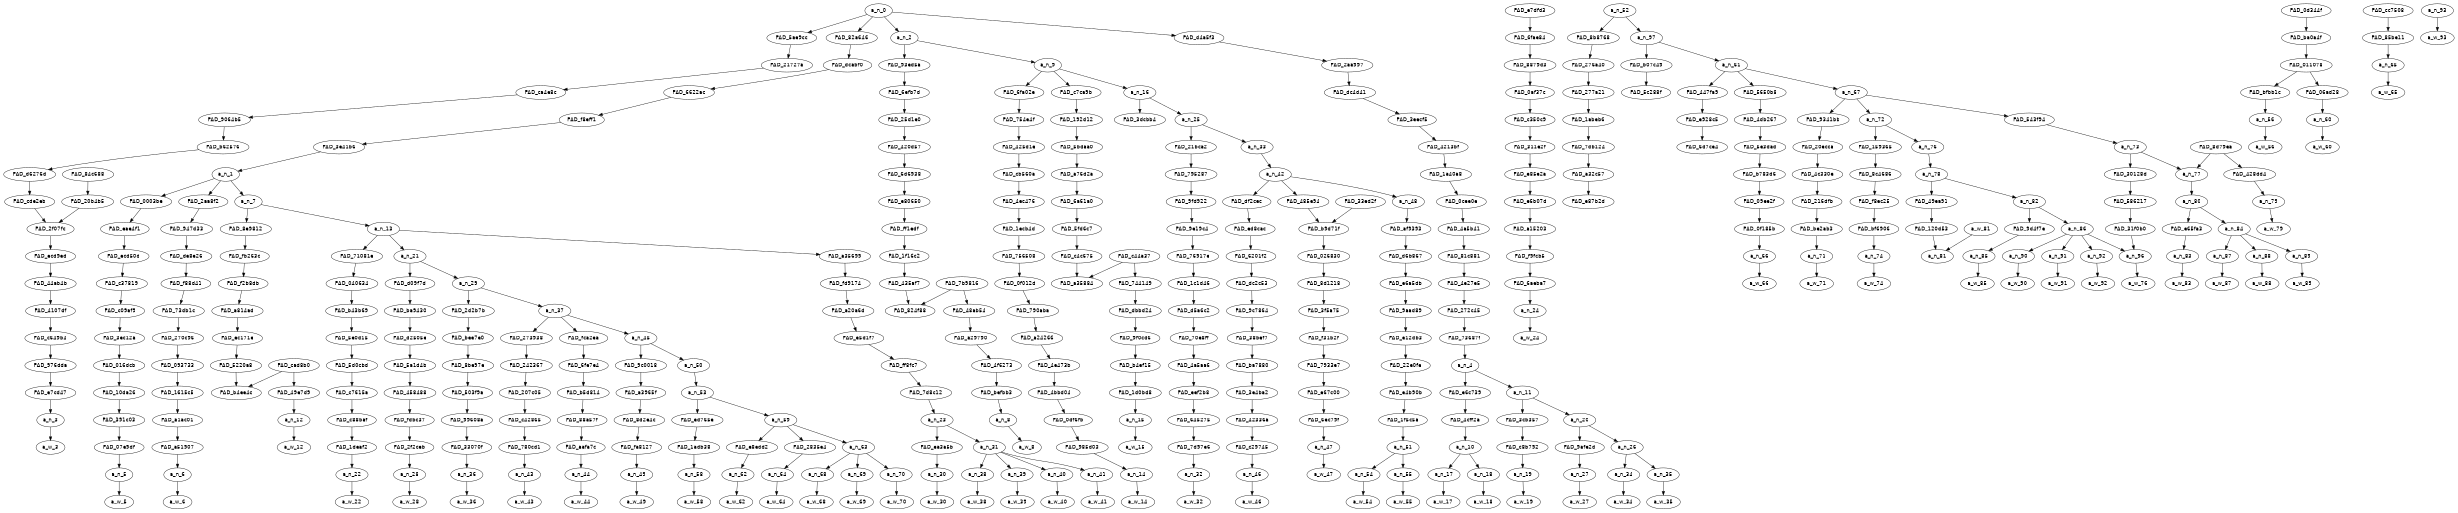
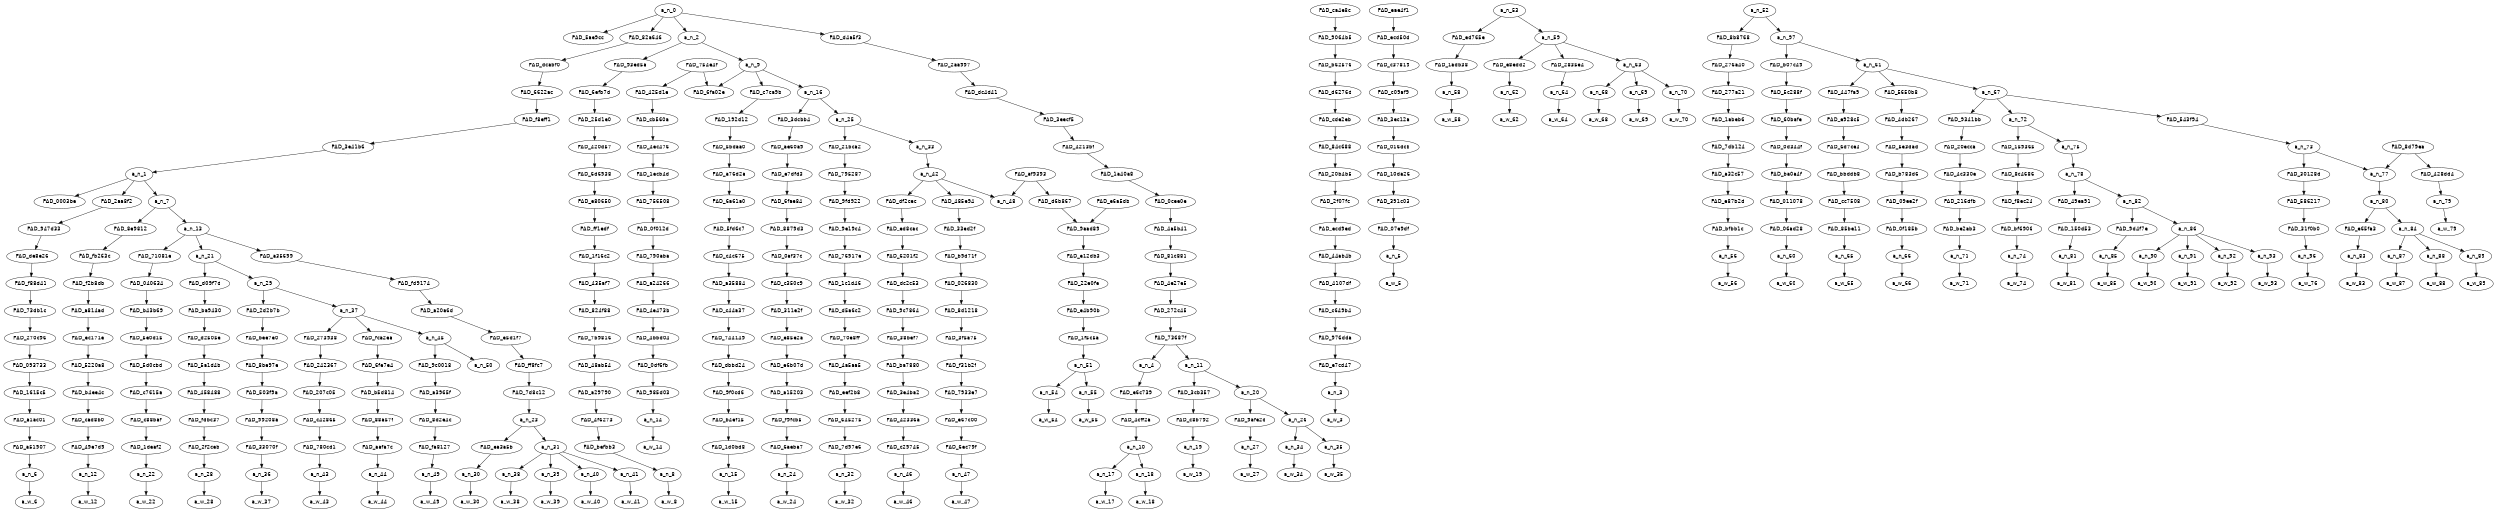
(787, 65) -> none
(2287, 78) -> (1728, 214)
(1019, 104) -> (705, 77)
none -> (1786, 120)
none -> (787, 147)
(1928, 147) -> (2071, 147)
none -> (1844, 174)
(1874, 202) -> (2017, 202)
(39, 214) -> (1335, 132)
(137, 214) -> none
(1312, 214) -> (959, 214)
(1407, 214) -> (1020, 187)
(1932, 229) -> (2074, 229)
(1961, 242) -> (2067, 268)
(2104, 242) -> (2225, 242)
(1406, 268) -> (1068, 214)
(1108, 269) -> (729, 295)
(938, 296) -> (595, 323)
(1194, 366) -> (845, 366)
(695, 377) -> none
(267, 378) -> (88, 405)
(1492, 378) -> (1181, 351)
(467, 420) -> (262, 420)
(467, 502) -> (262, 502)
